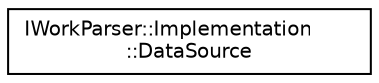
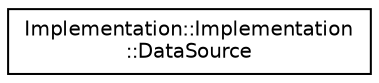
(189, 42) -> (189, 42)
